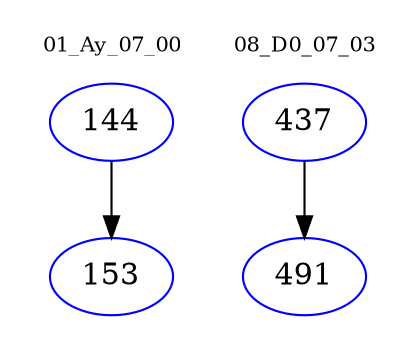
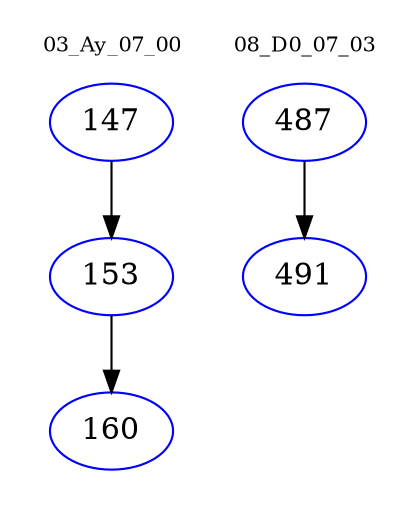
(113, 46) -> (113, 46)
(112, 122) -> (112, 122)
(305, 122) -> (305, 122)
none -> (112, 431)
